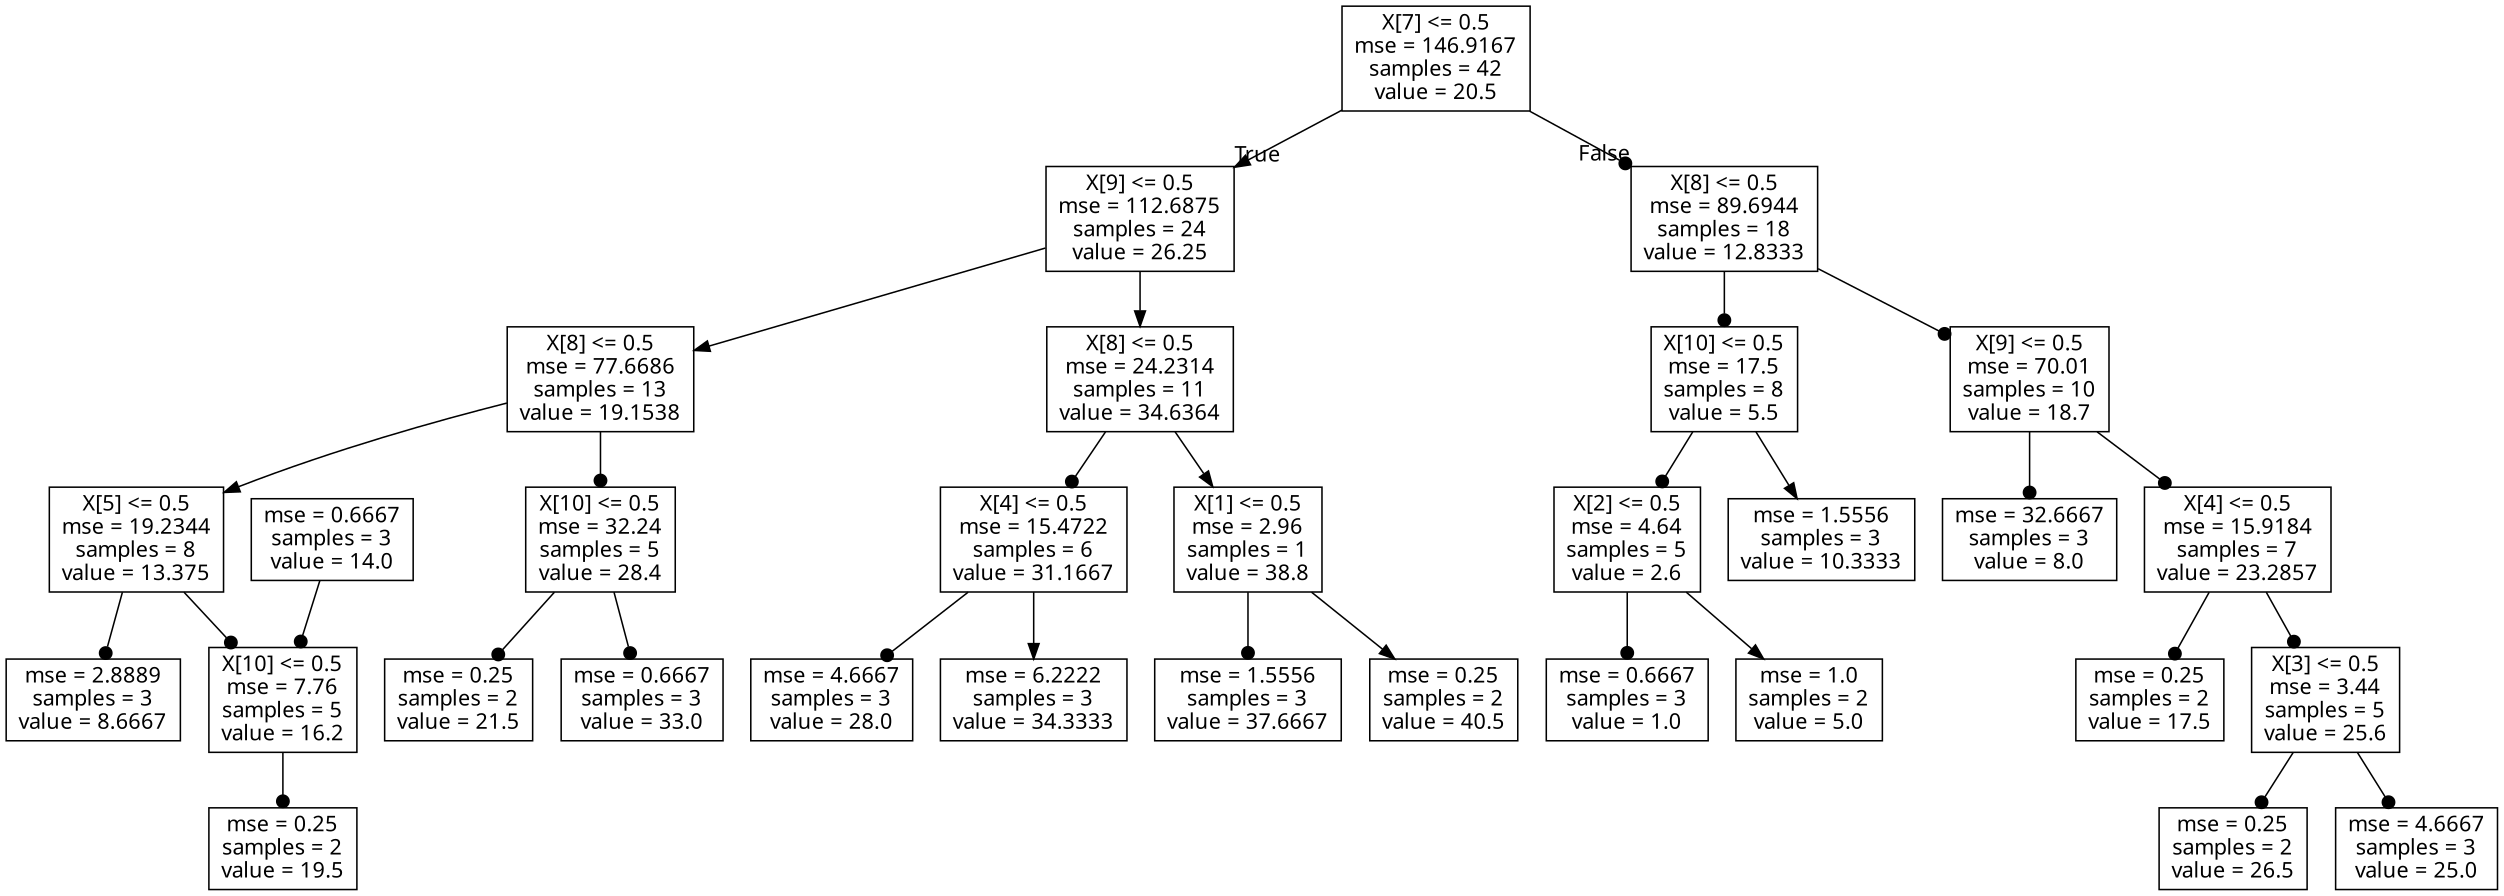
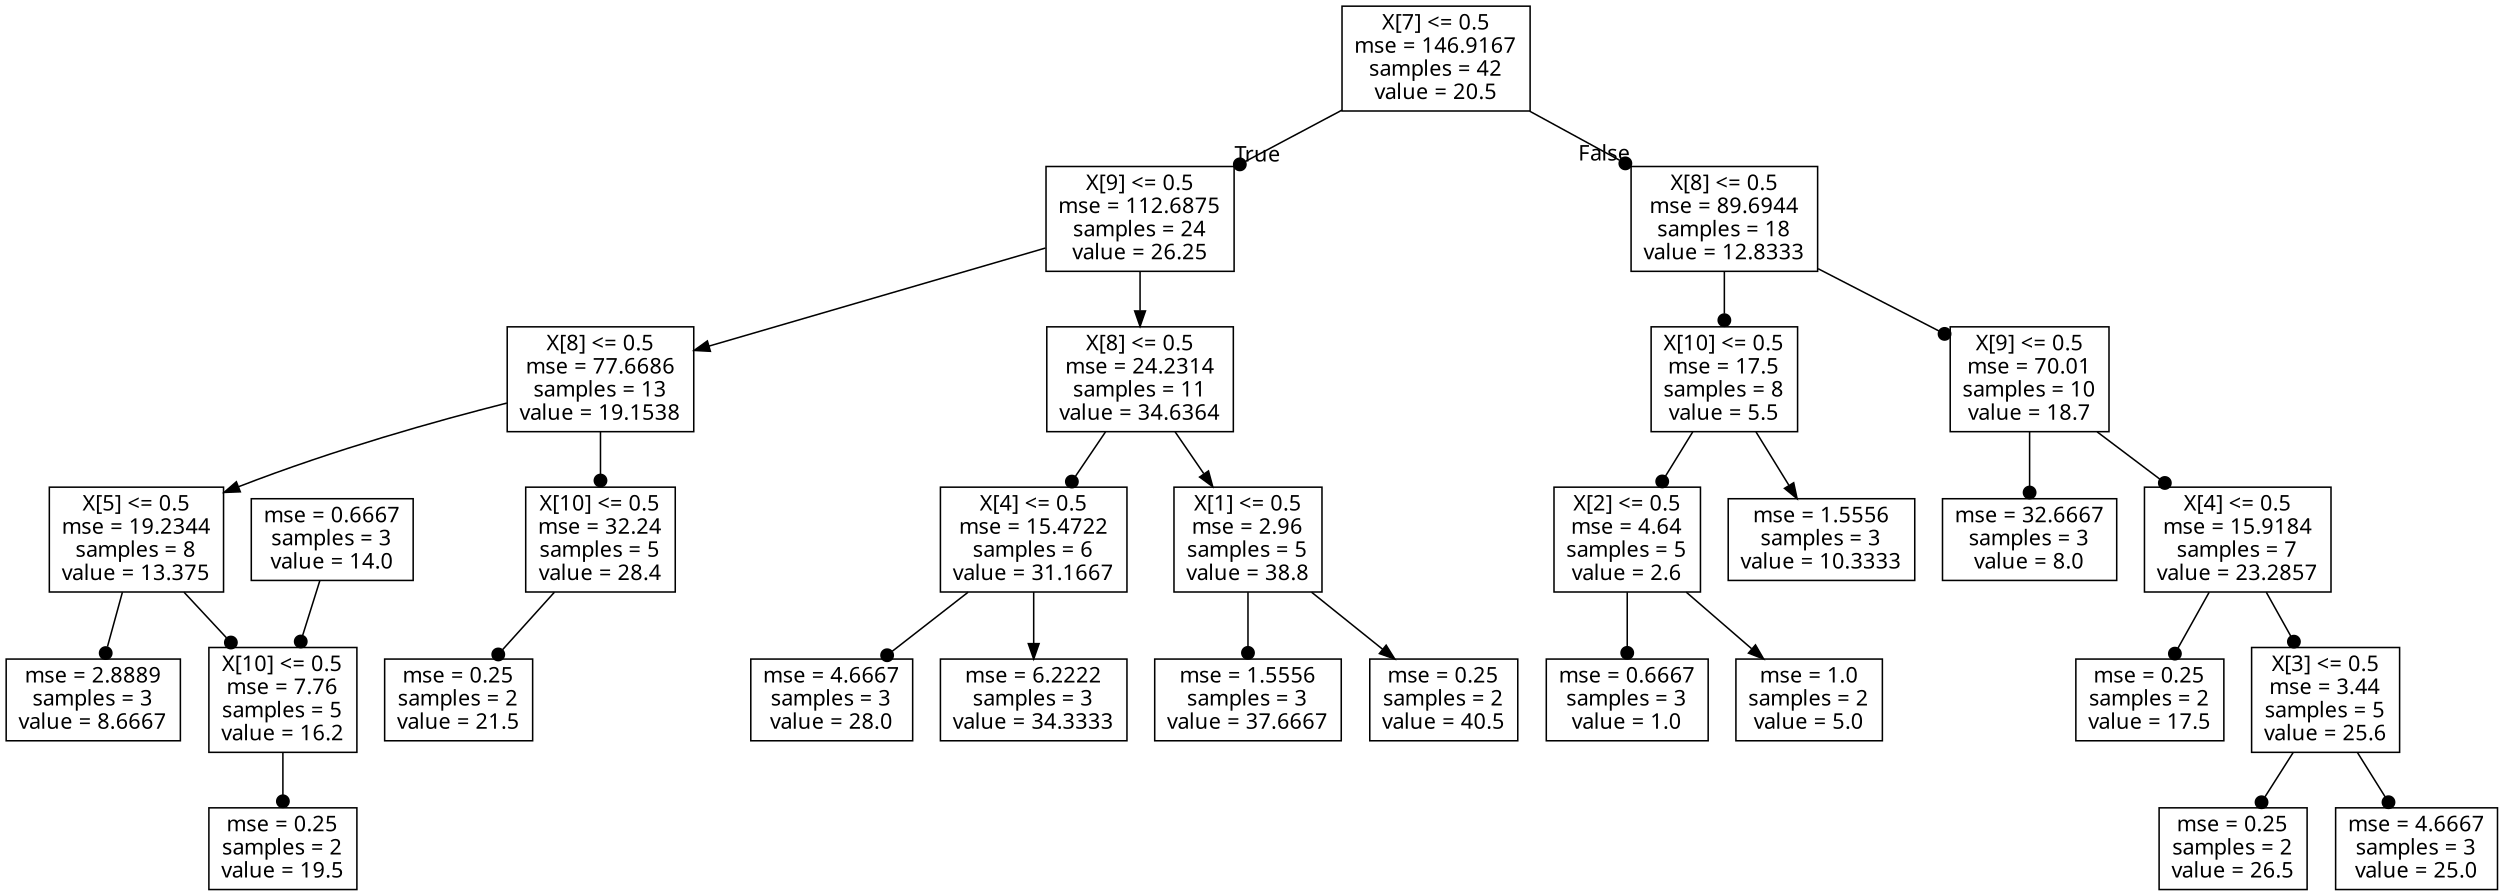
(1294, 136) -> (1294, 136)
(1248, 540) -> (1248, 540)
(642, 700) -> none
